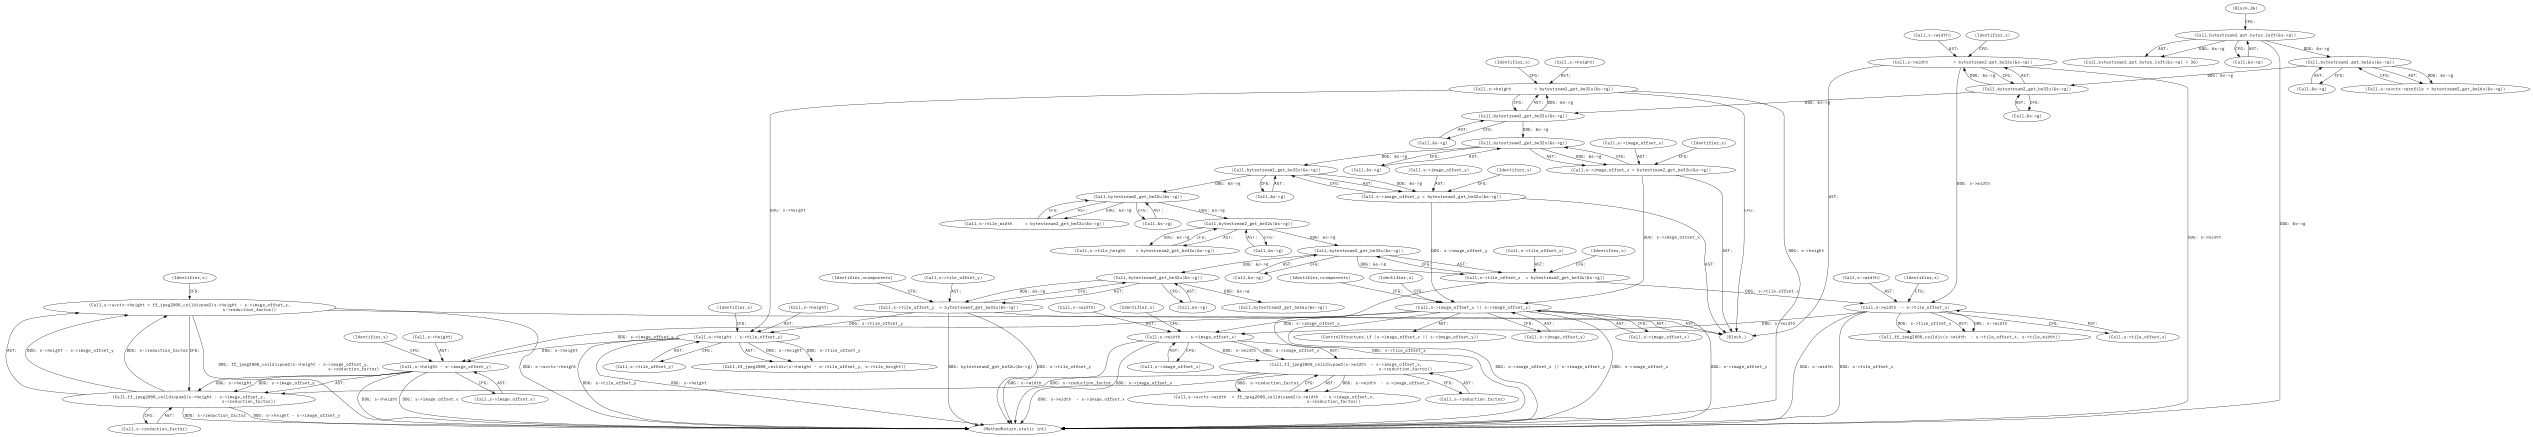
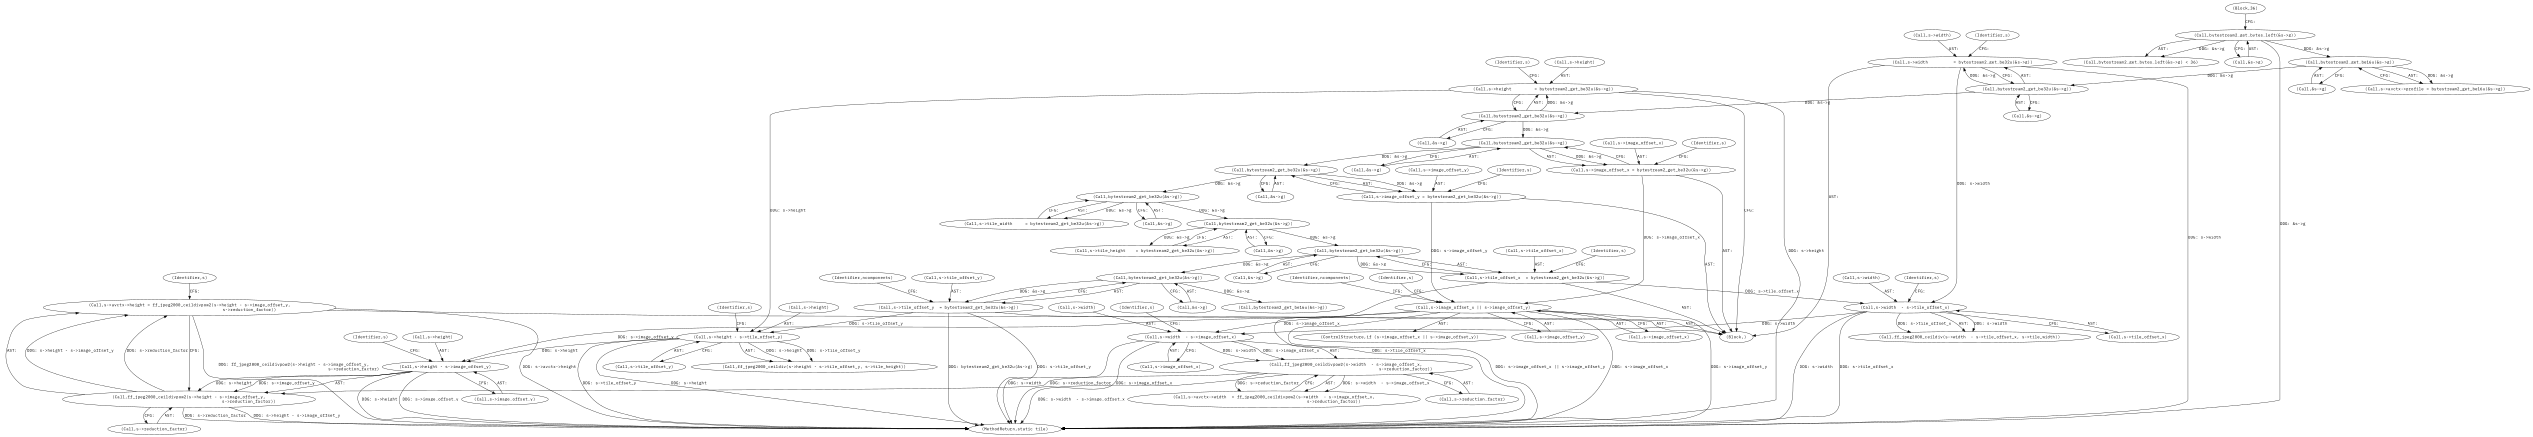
none -> (1643, 303)
(1015, 429) -> (1015, 429)
